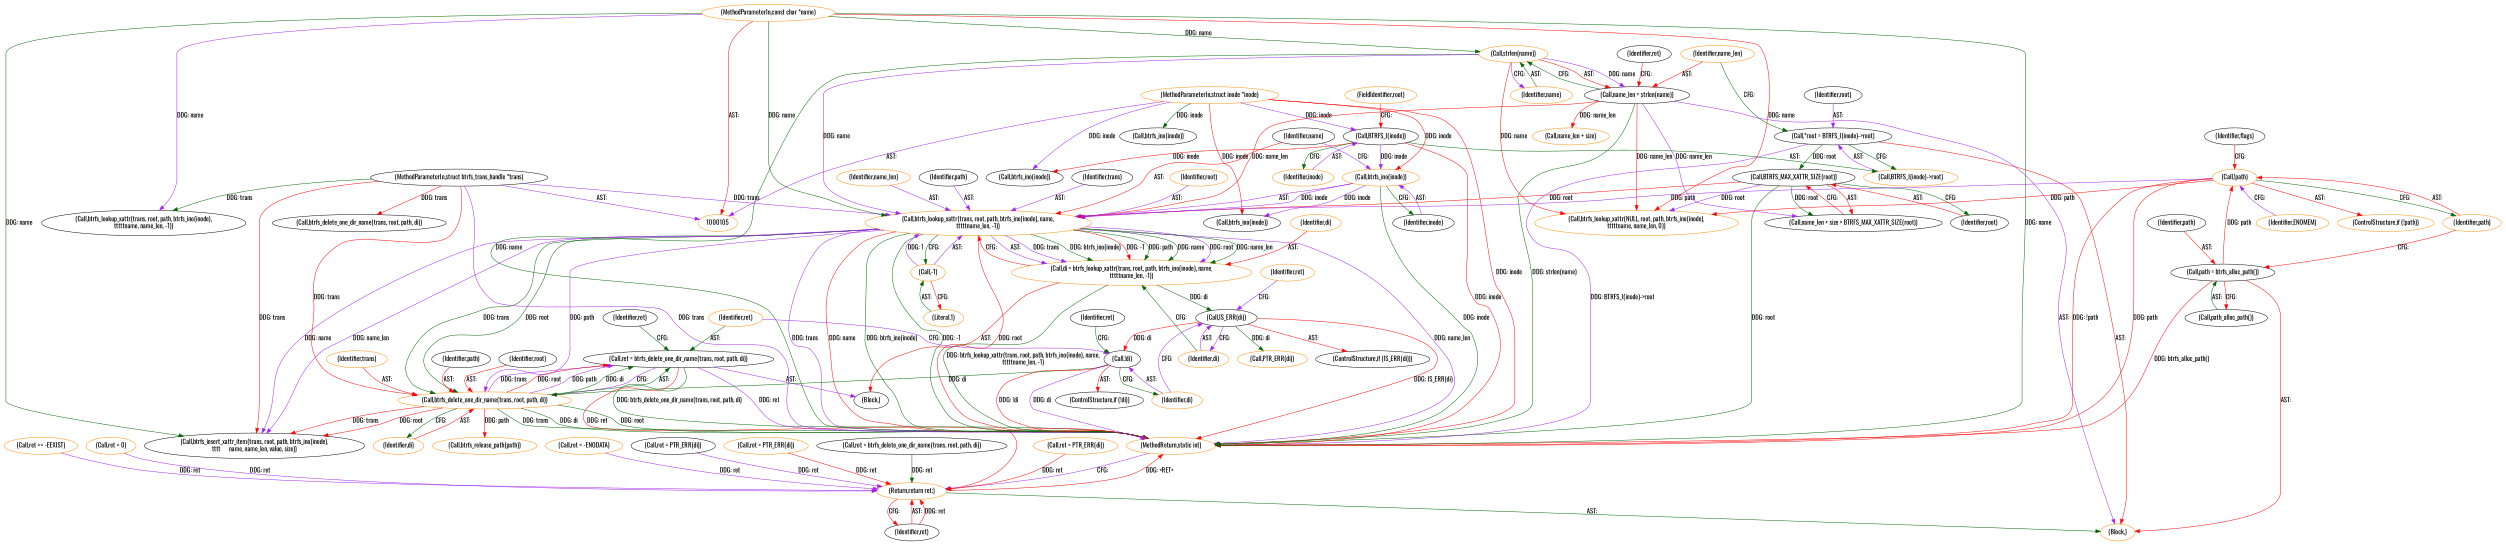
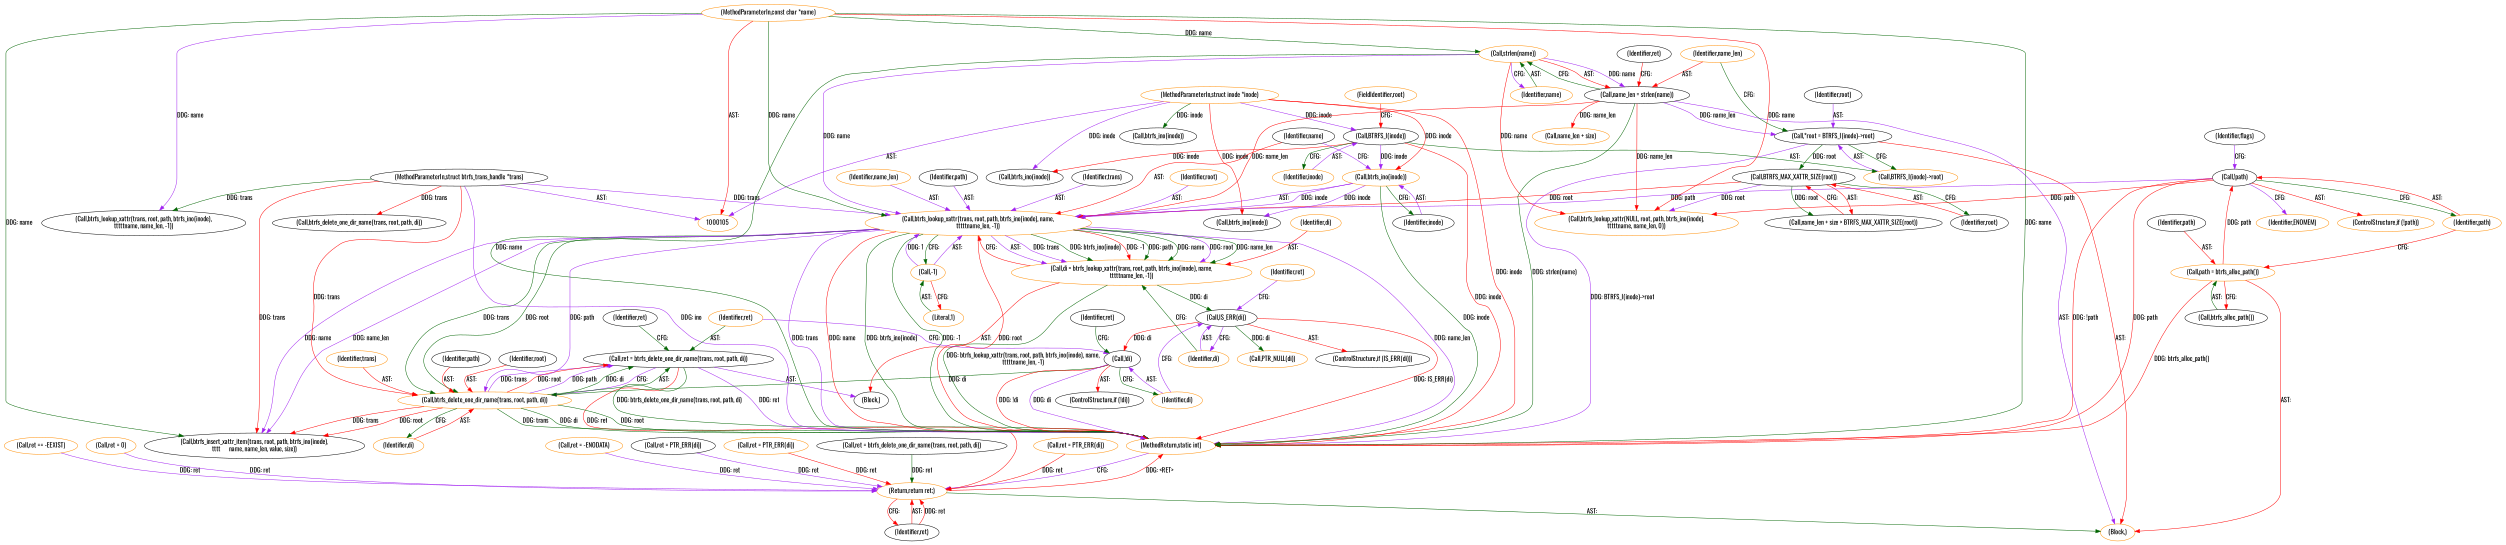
(2235, 155) -> (2235, 155)
(2235, 178) -> (2235, 178)
(1690, 197) -> (1715, 124)
(2258, 205) -> (2268, 195)
(2223, 273) -> (2223, 273)
(691, 318) -> (691, 318)
(2226, 318) -> (2226, 318)
(1272, 359) -> (1272, 359)
(1600, 427) -> none
(485, 446) -> none
